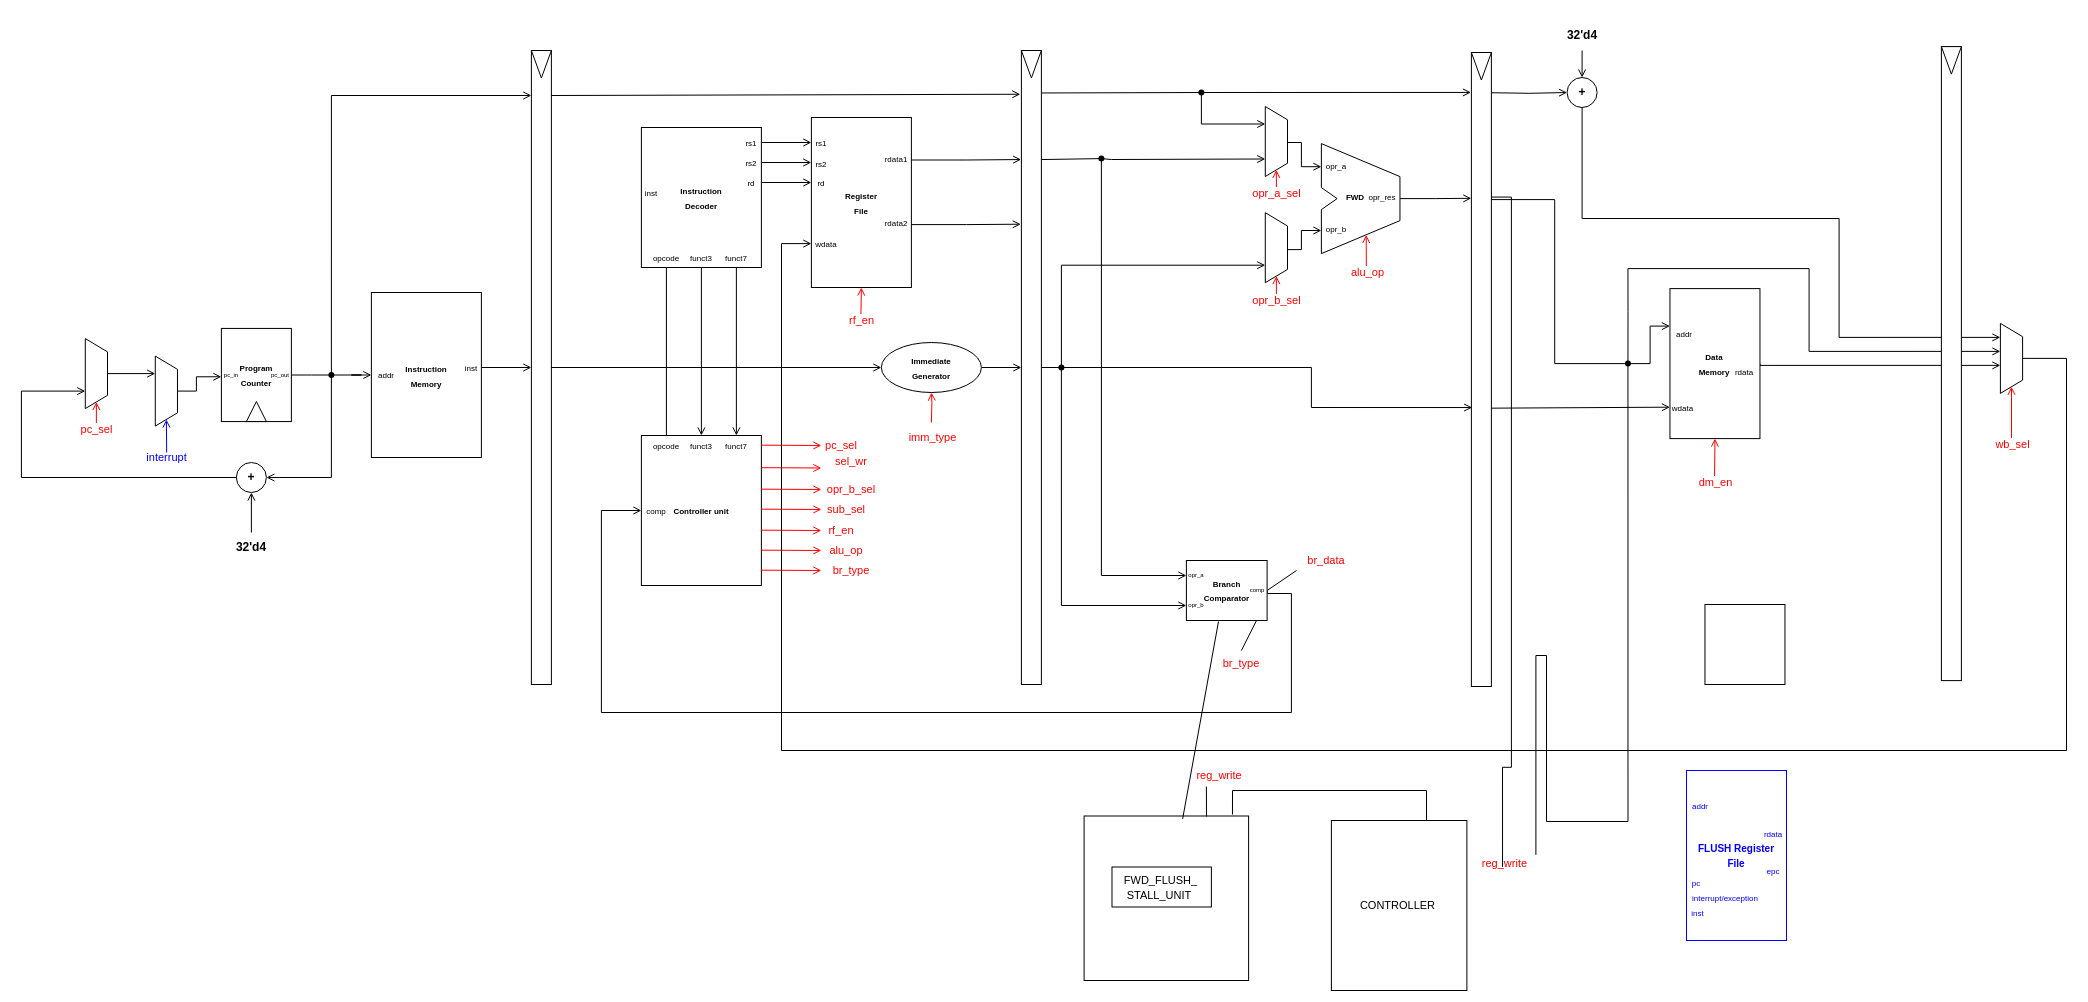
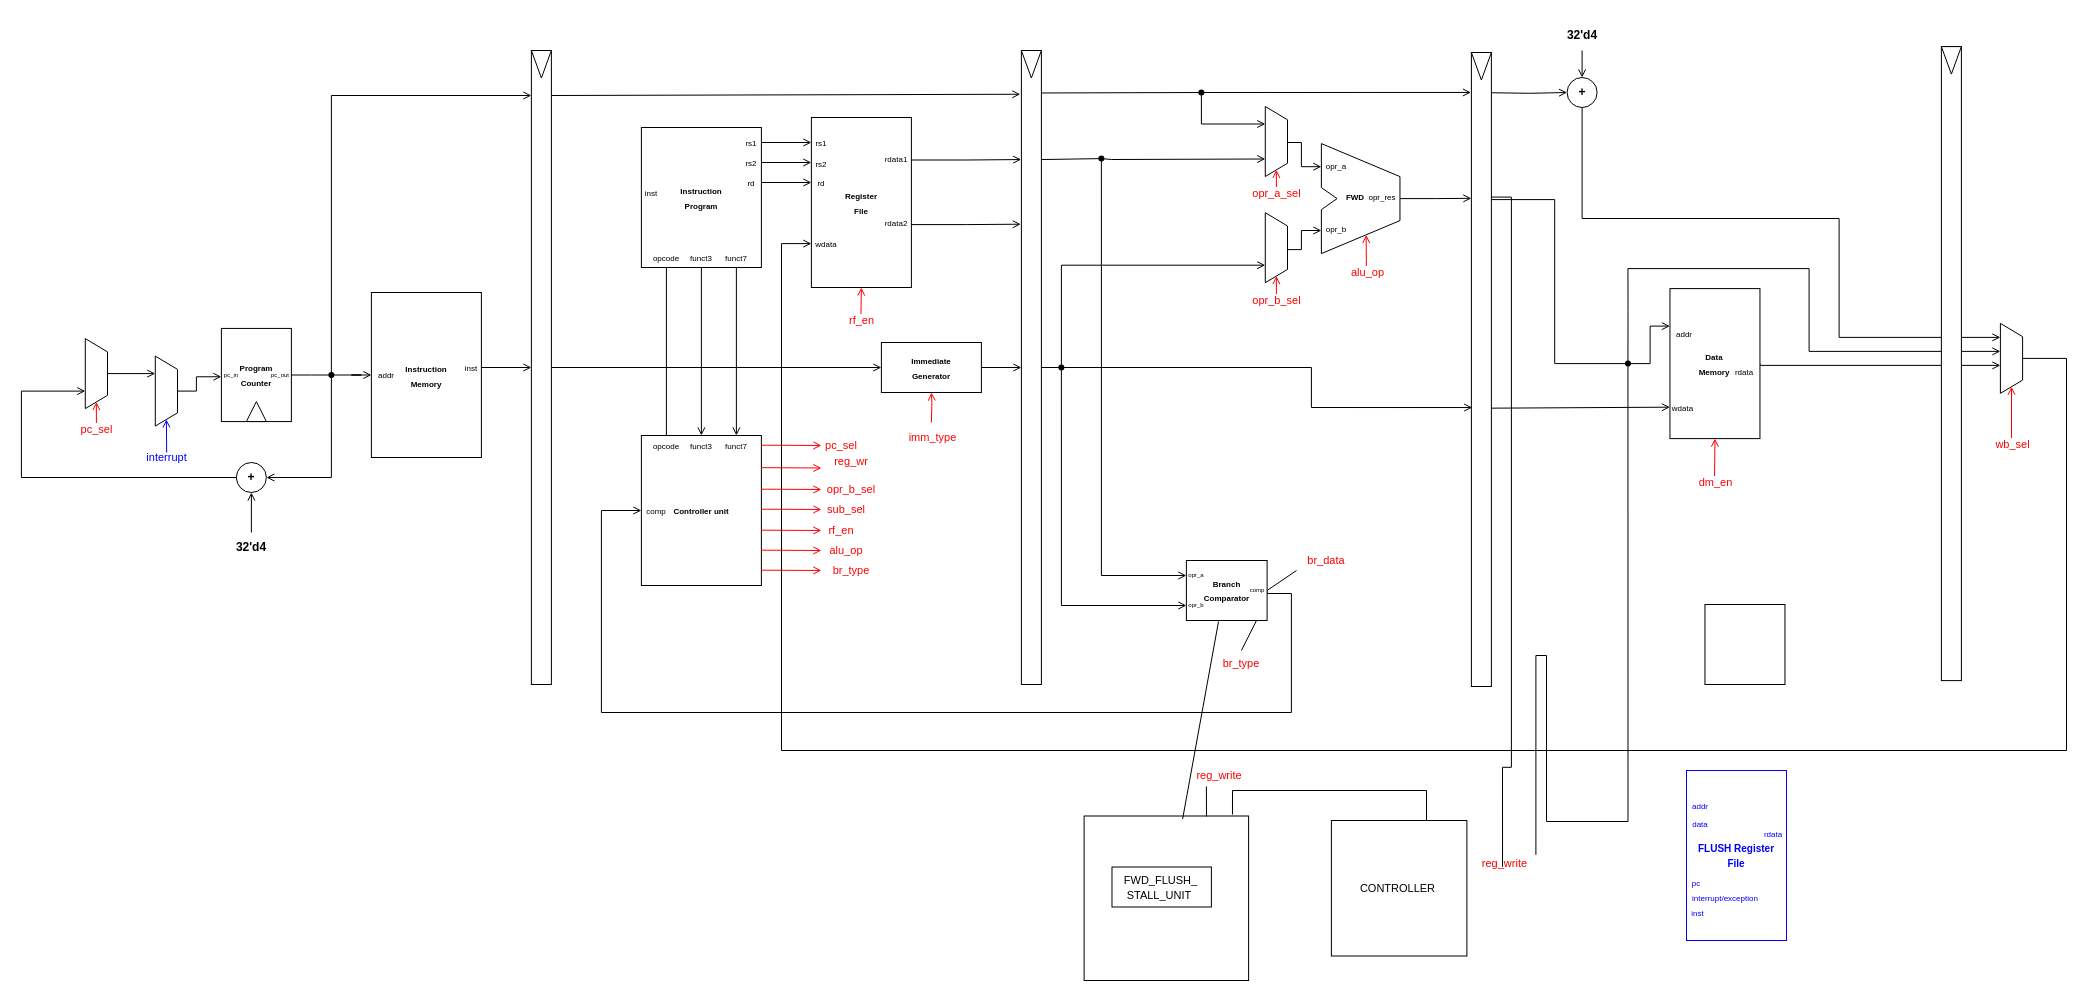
(702, 198) -> (702, 198)
(931, 368) -> (931, 368)
(852, 469) -> (852, 469)
none -> (1700, 824)
(1773, 871) -> none
(1399, 906) -> (1399, 888)
